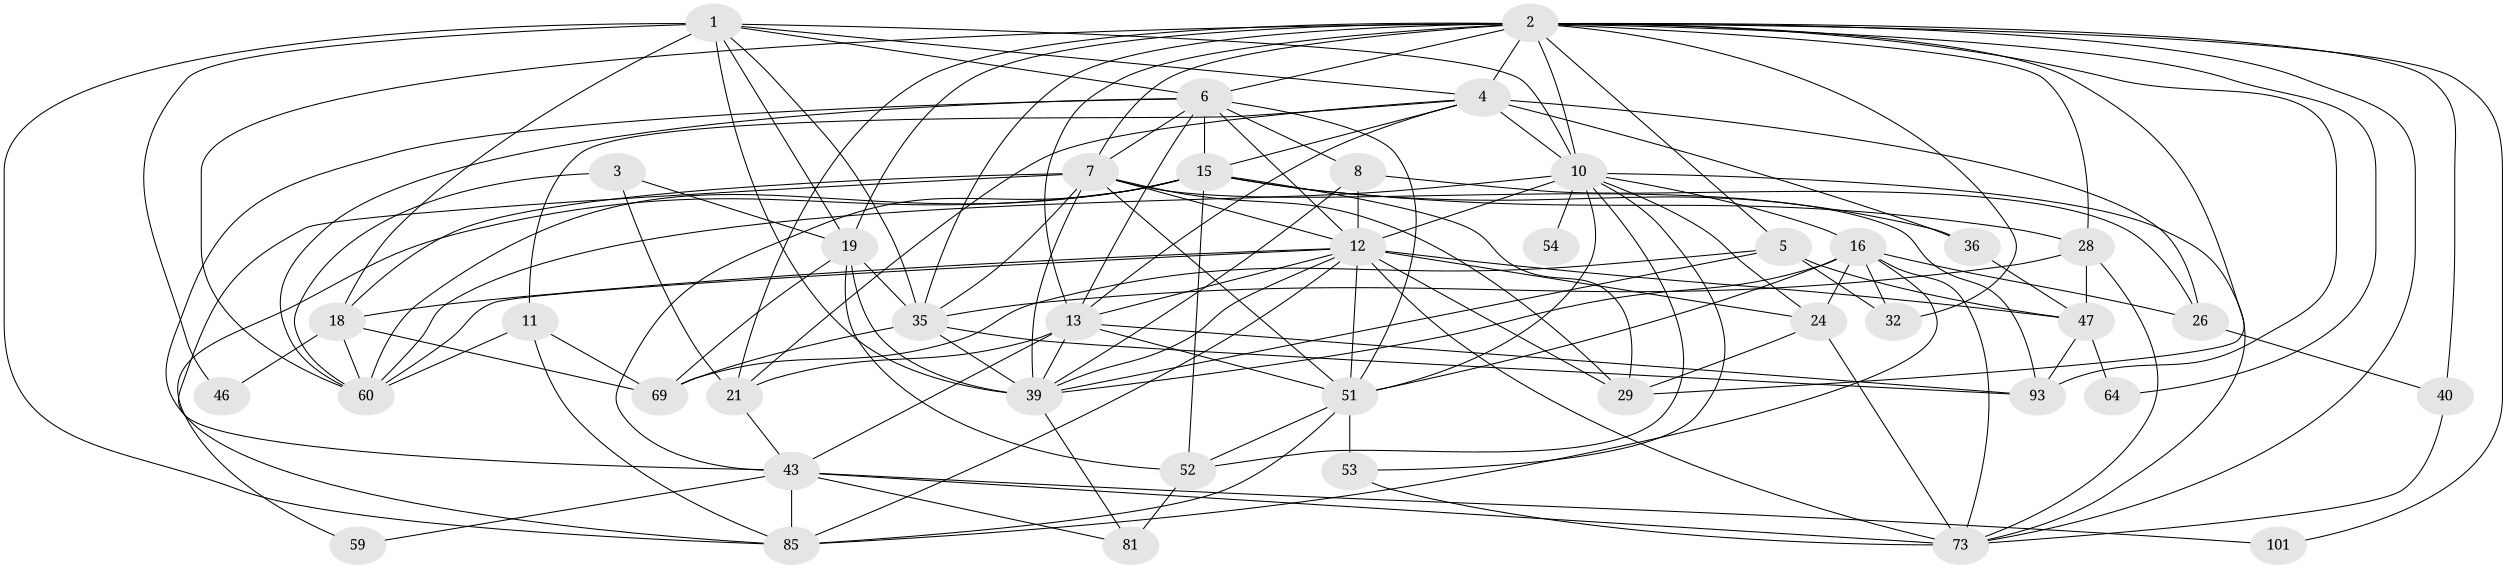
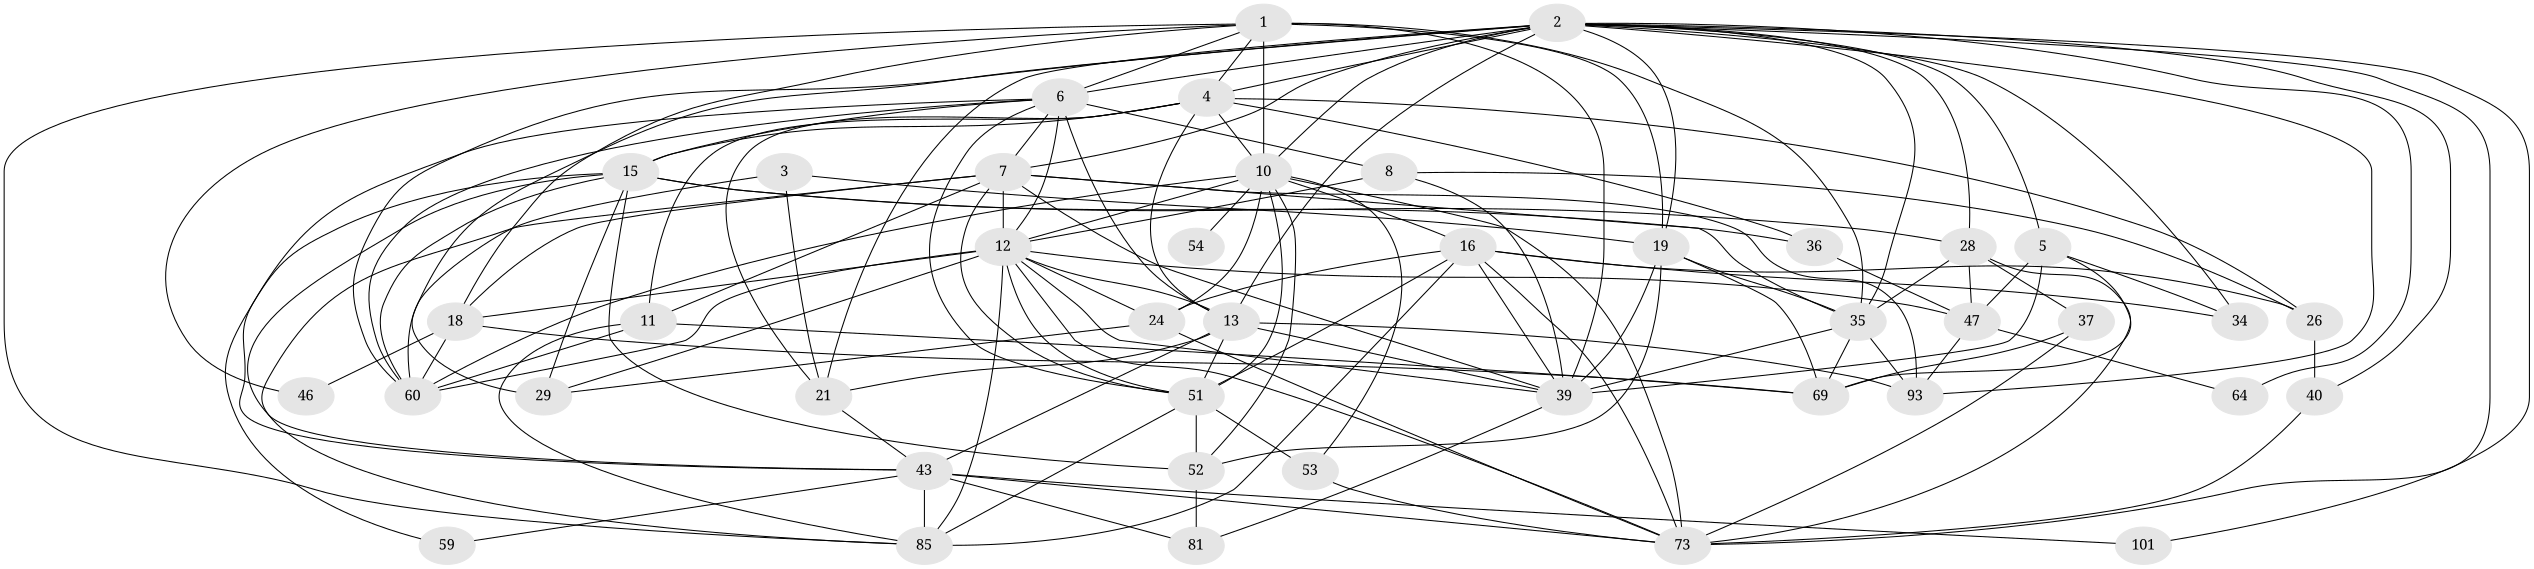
(1386, 225) -> (803, 257)
(1893, 322) -> (2240, 322)
none -> (2086, 322)
